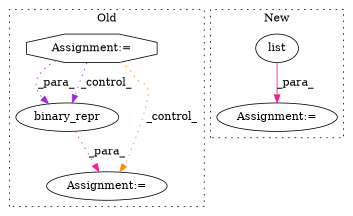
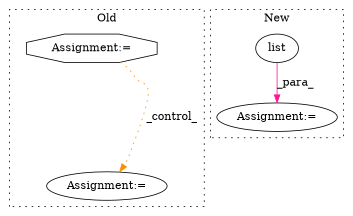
(67, 117) -> none
